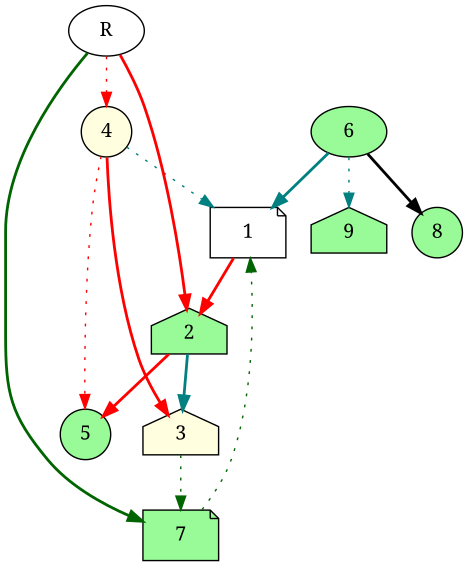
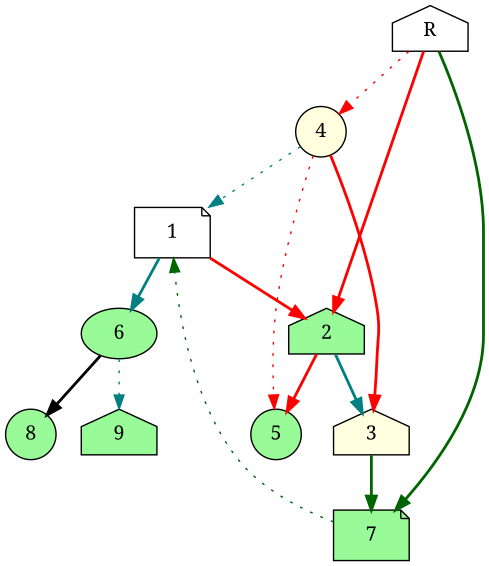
(107, 31) -> (430, 31)
(306, 175) -> (149, 278)
(181, 475) -> (371, 475)
